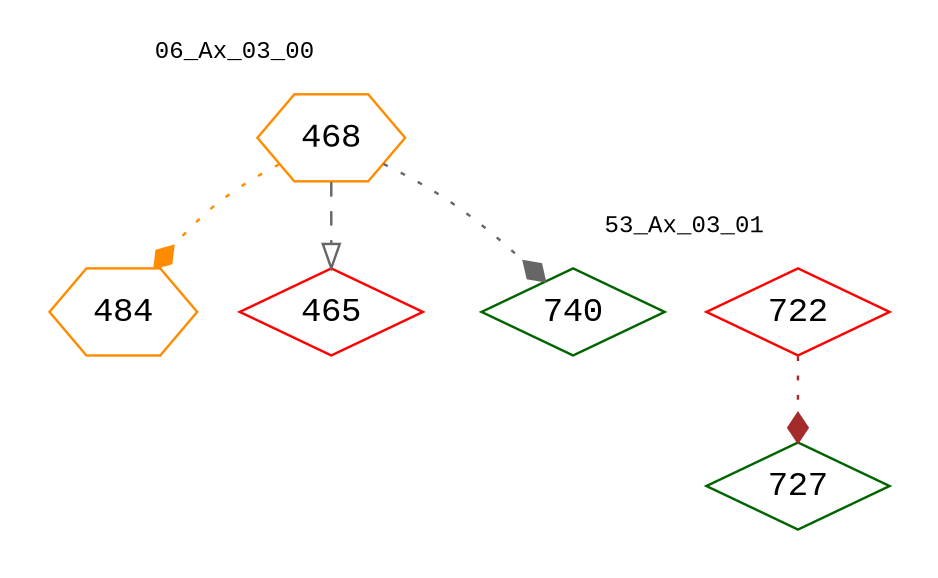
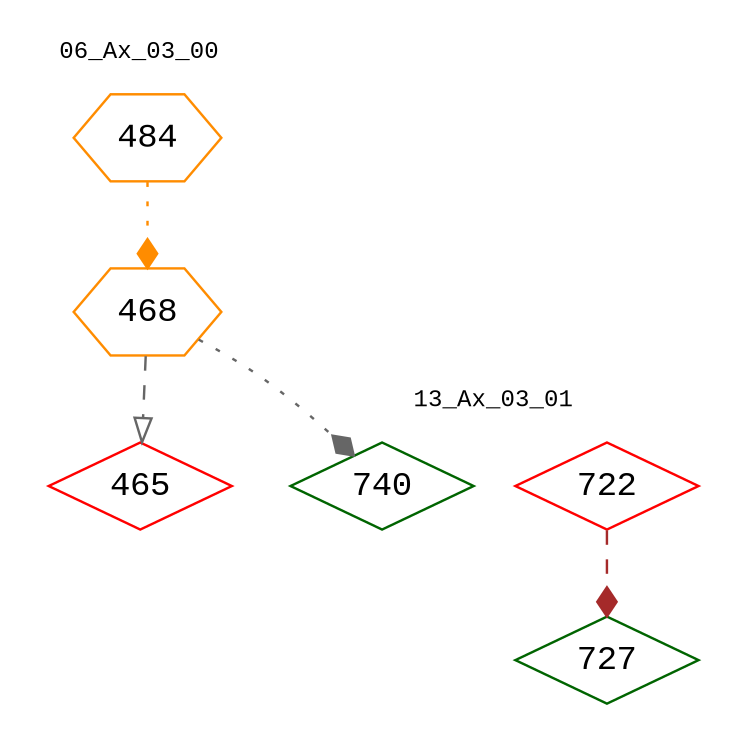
(222, 199) -> (148, 211)
(686, 226) -> (494, 400)
(798, 385) -> (607, 559)
